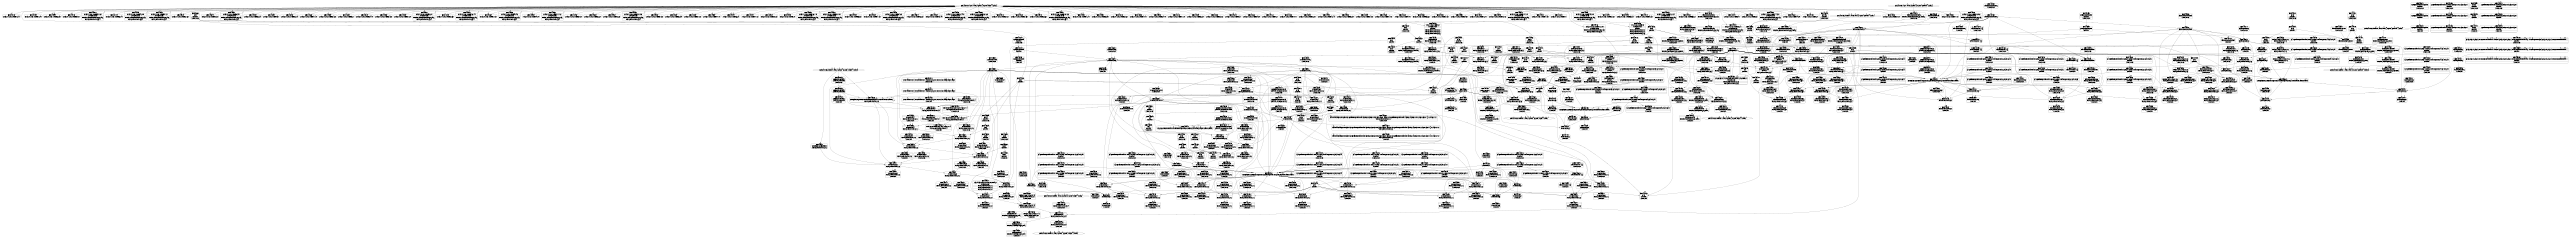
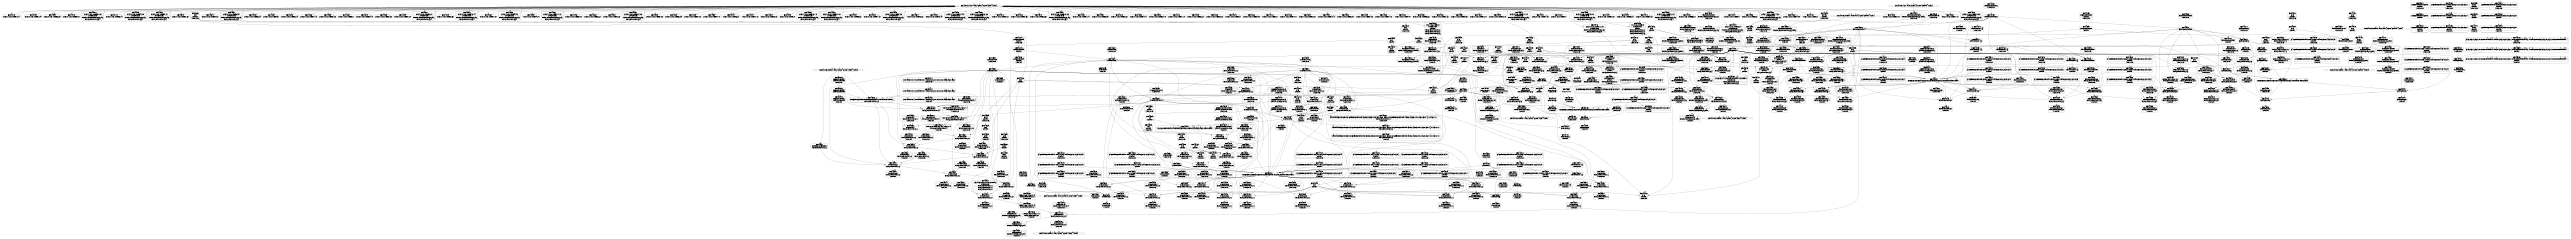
(1195, 137) -> none
